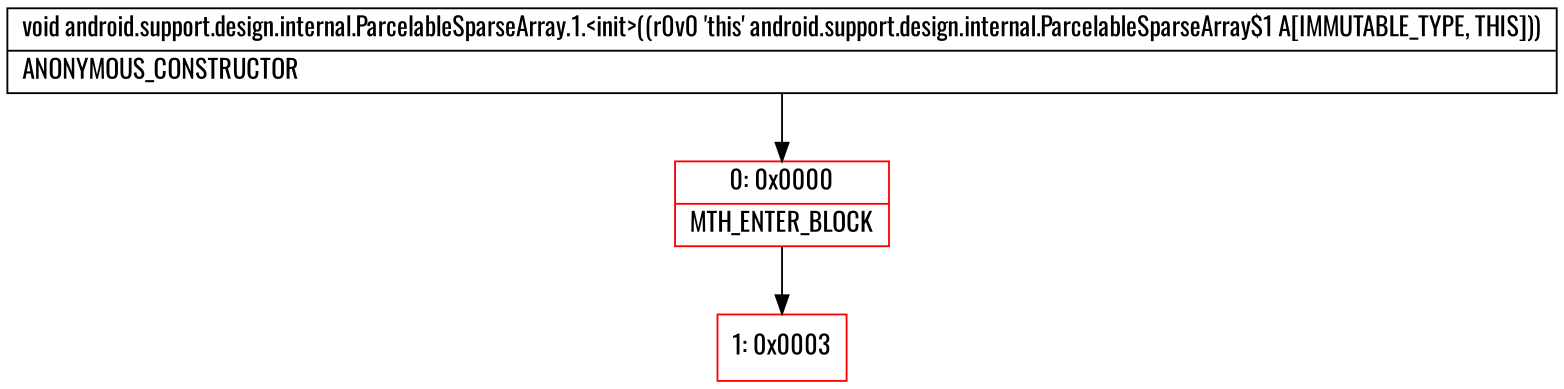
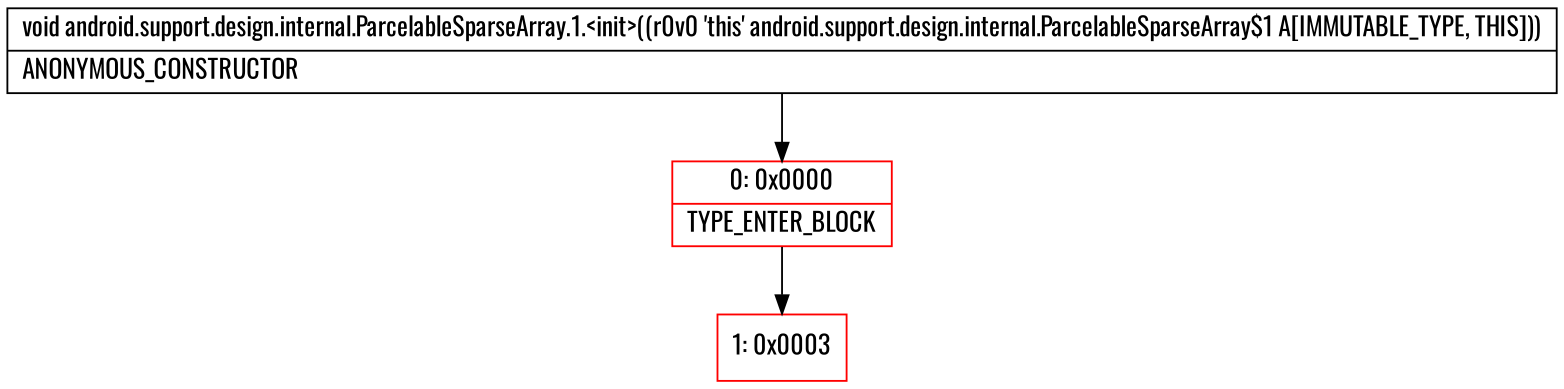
(782, 224) -> (782, 224)
